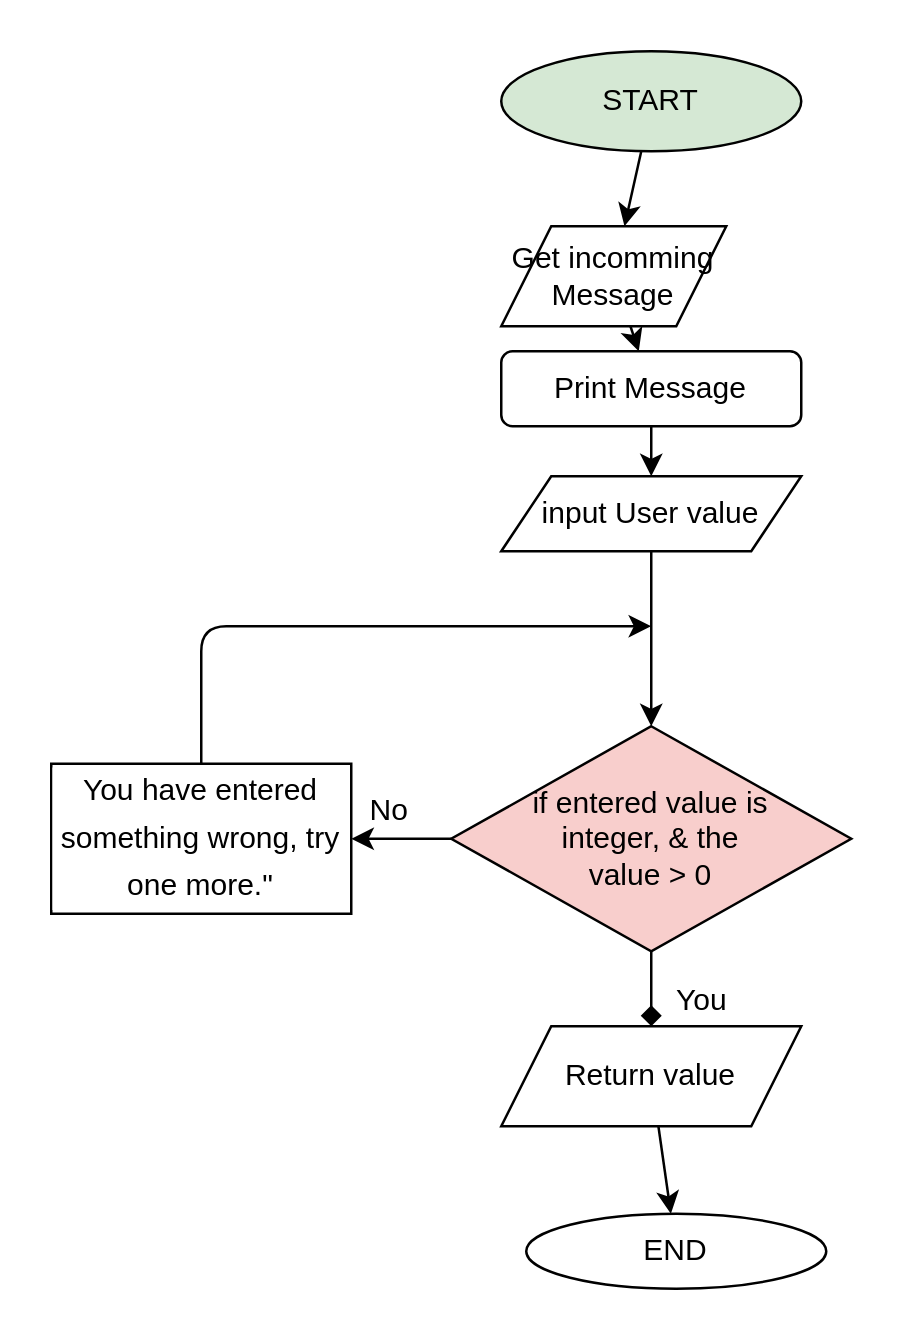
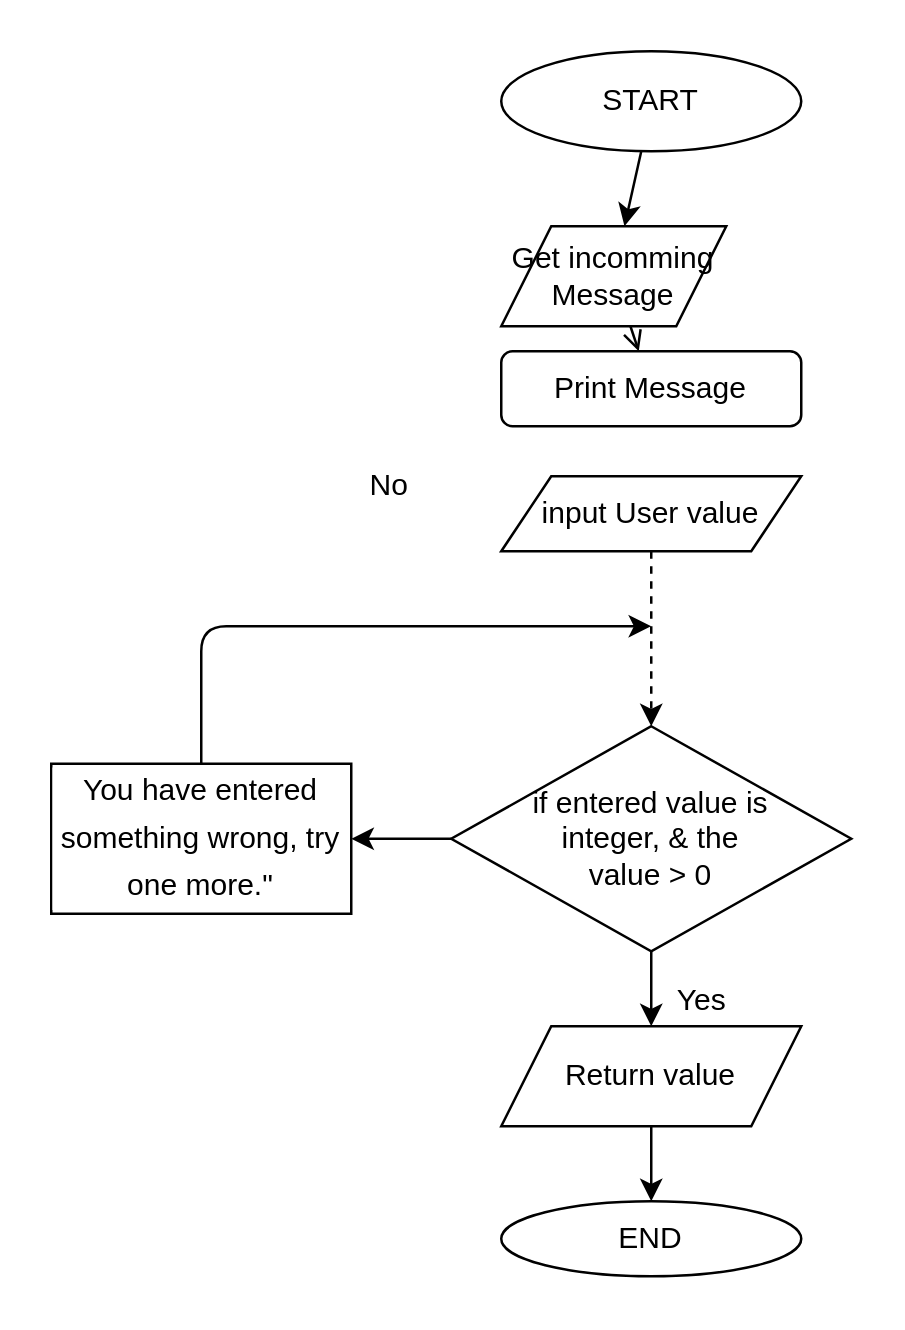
(651, 101) -> (651, 101)
(633, 334) -> (634, 338)
(651, 443) -> none
(651, 627) -> (651, 627)
(389, 811) -> (389, 486)
(651, 839) -> (651, 839)
(703, 1001) -> (703, 1001)
(651, 1006) -> (651, 1007)
(676, 1251) -> (651, 1239)
